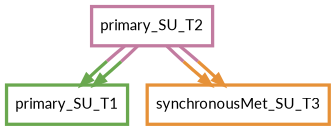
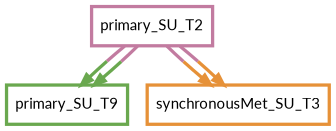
(67, 105) -> (67, 105)
